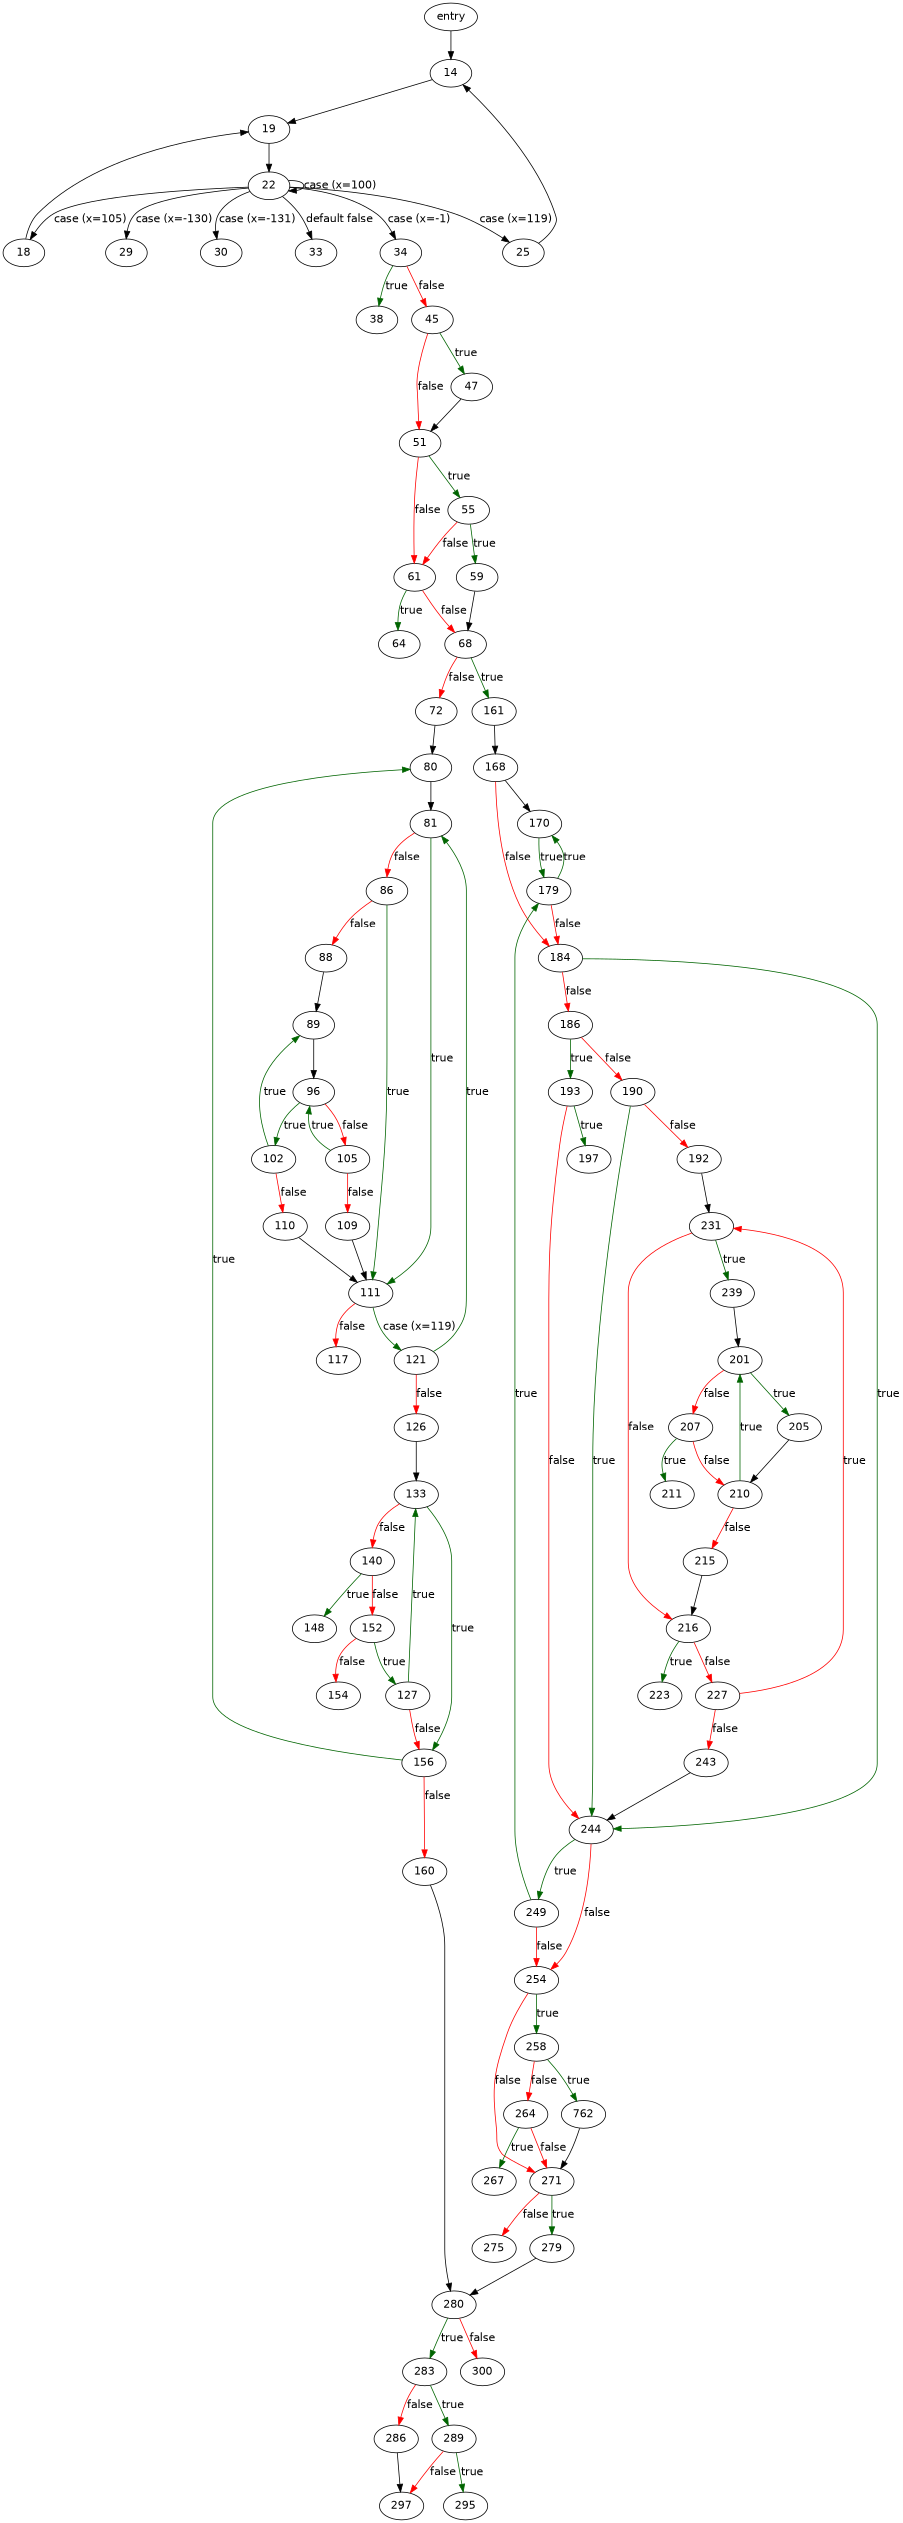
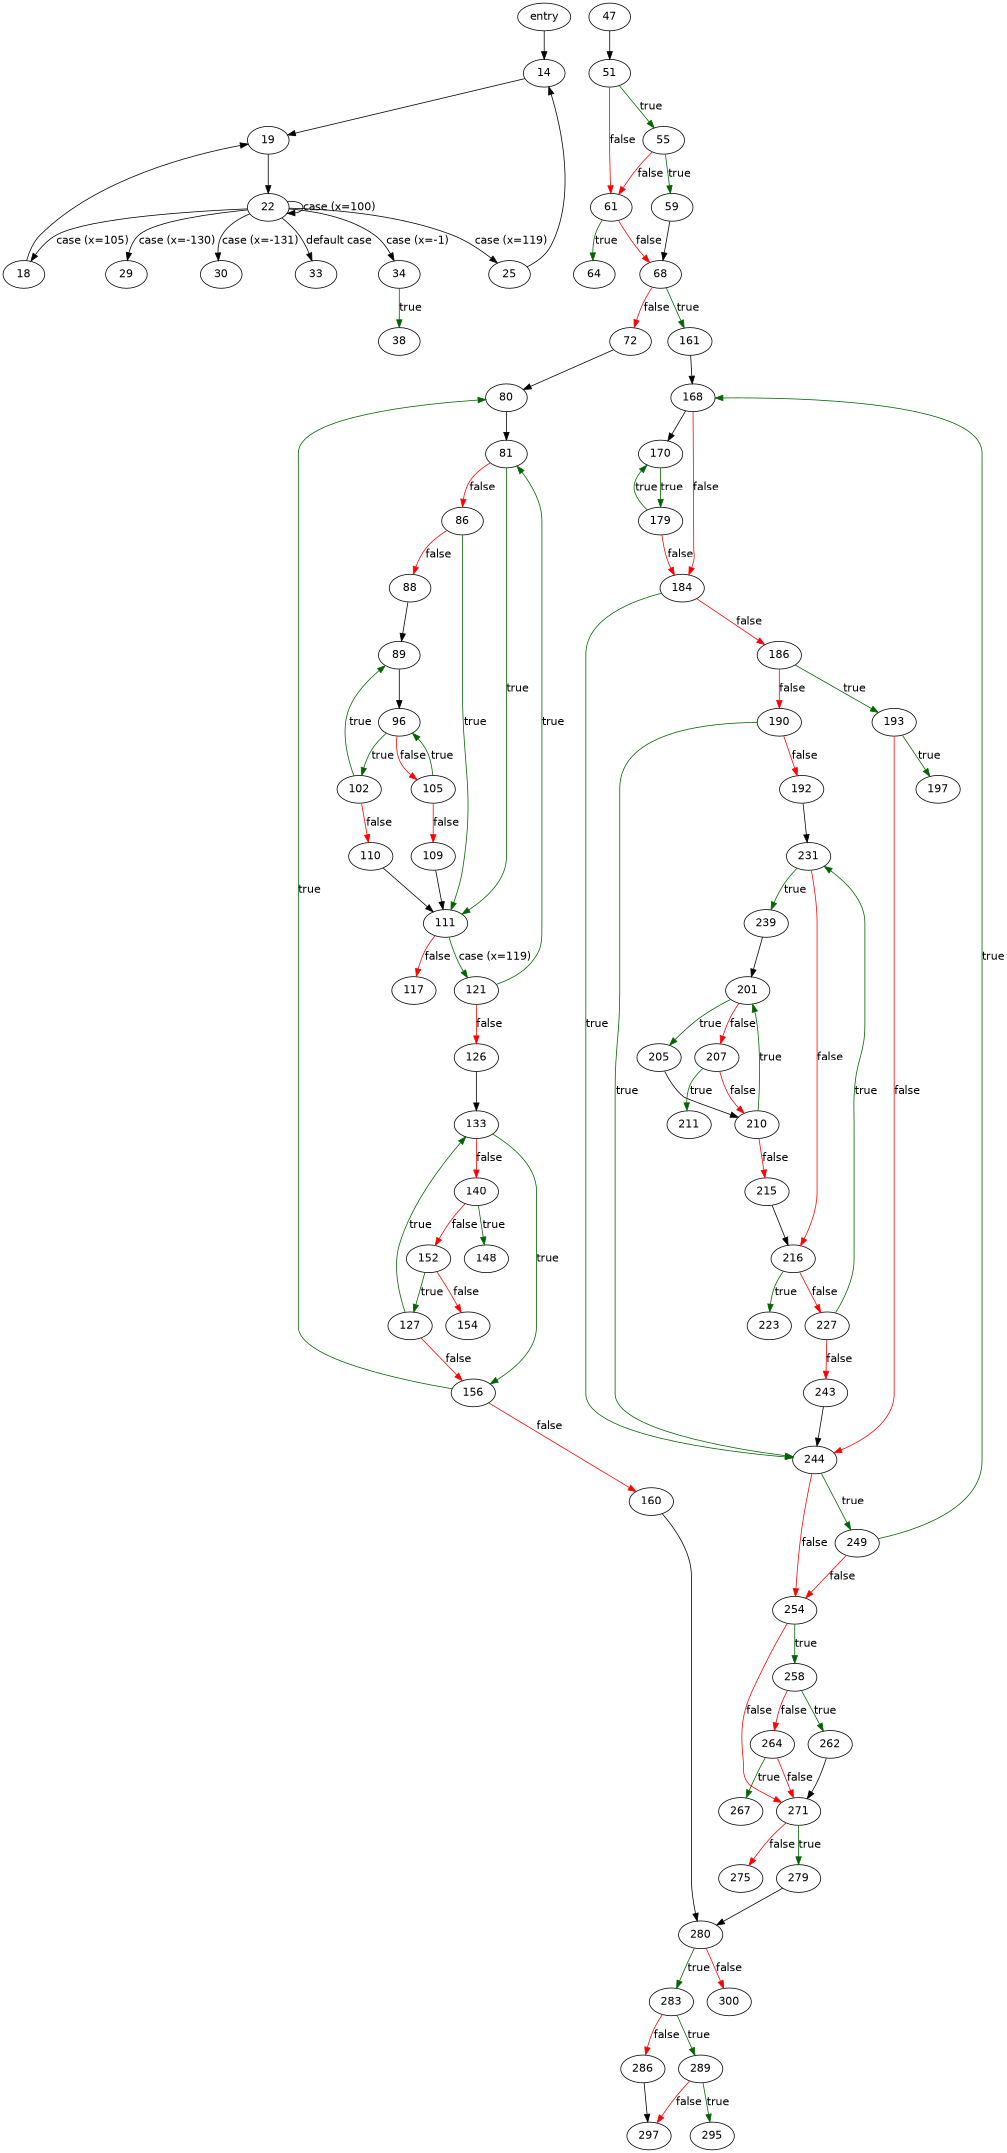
(340, 219) -> (339, 241)
(432, 320) -> none
(515, 1404) -> (982, 889)
(843, 1462) -> (855, 1087)
(584, 2114) -> (830, 1744)
